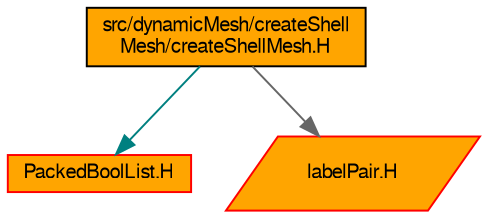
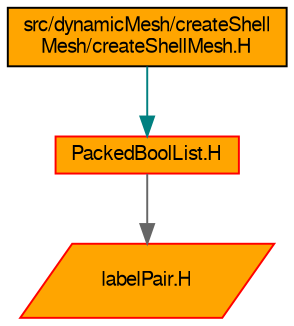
(279, 94) -> (147, 199)
